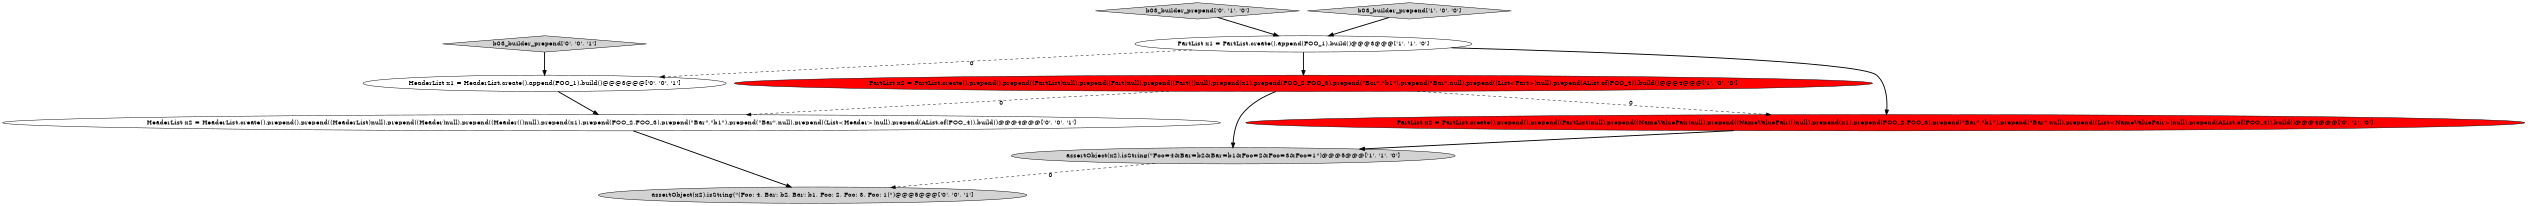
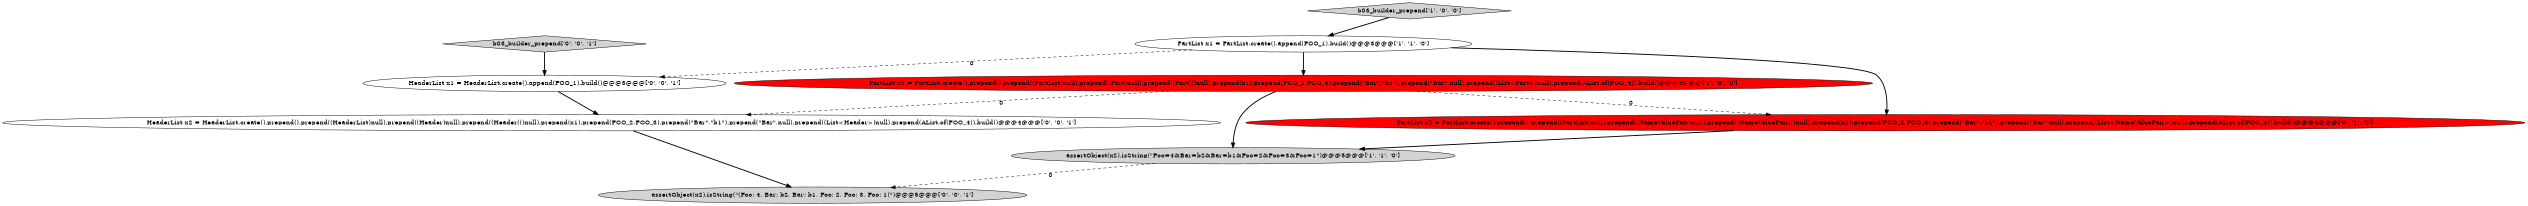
(1197, 11) -> none
